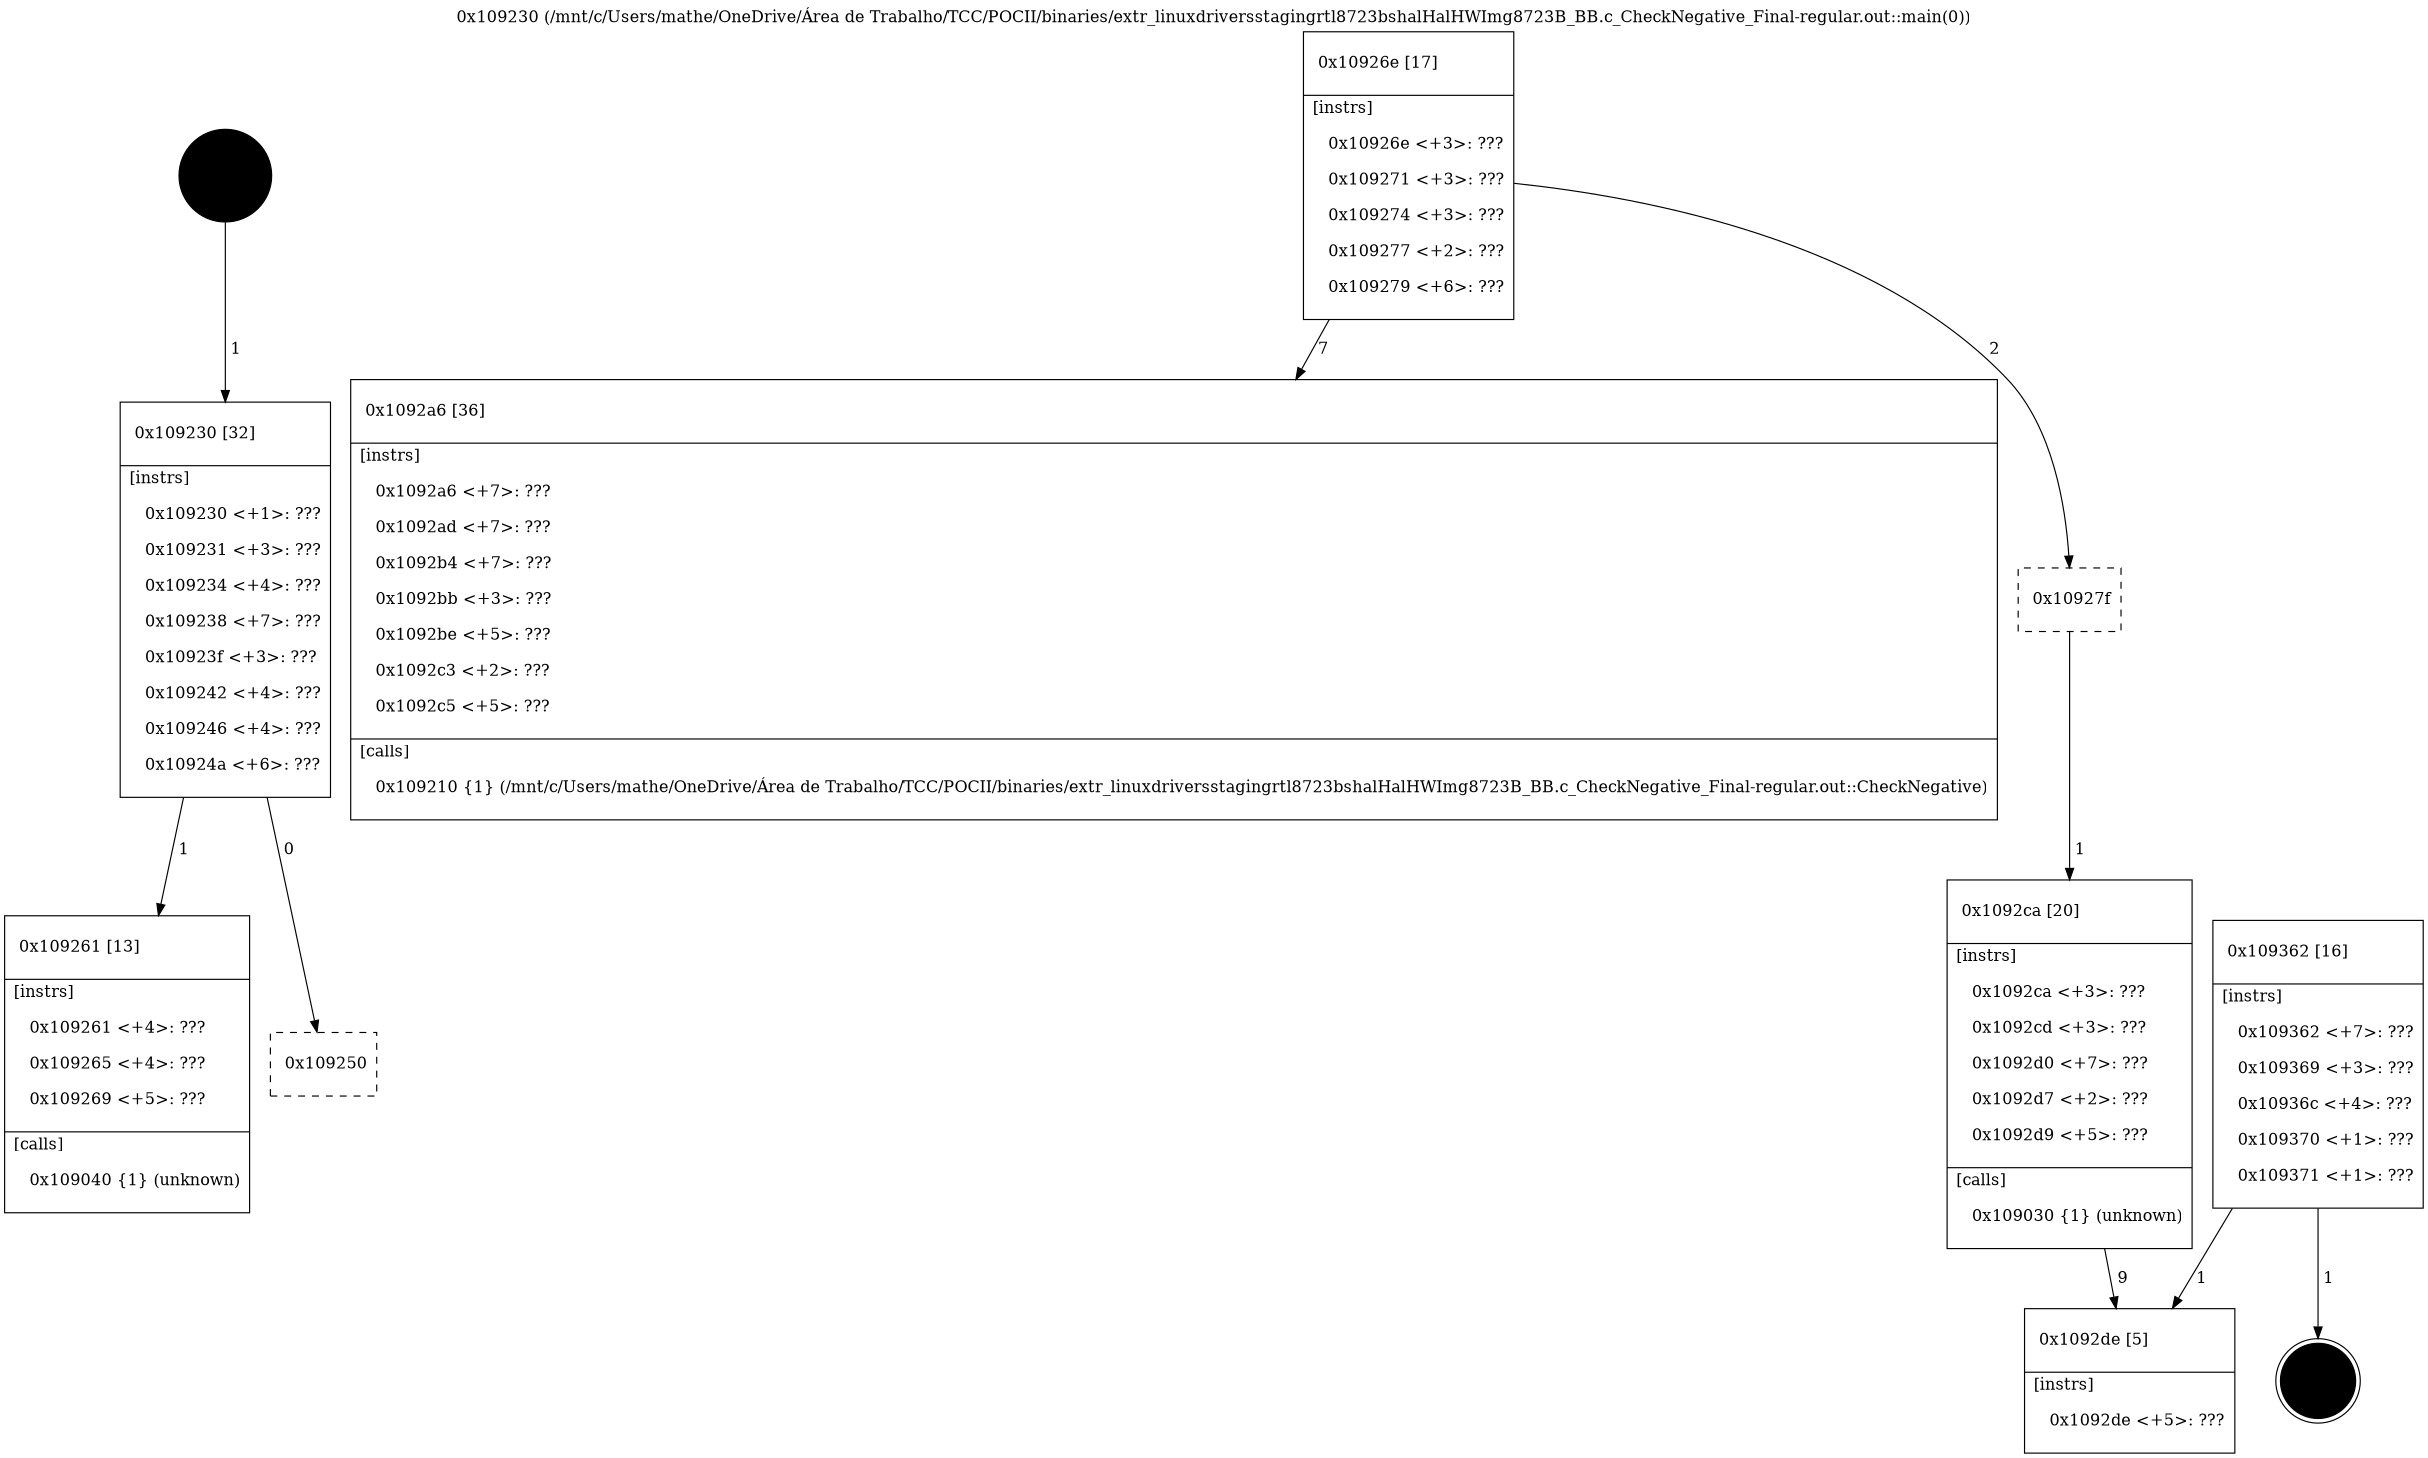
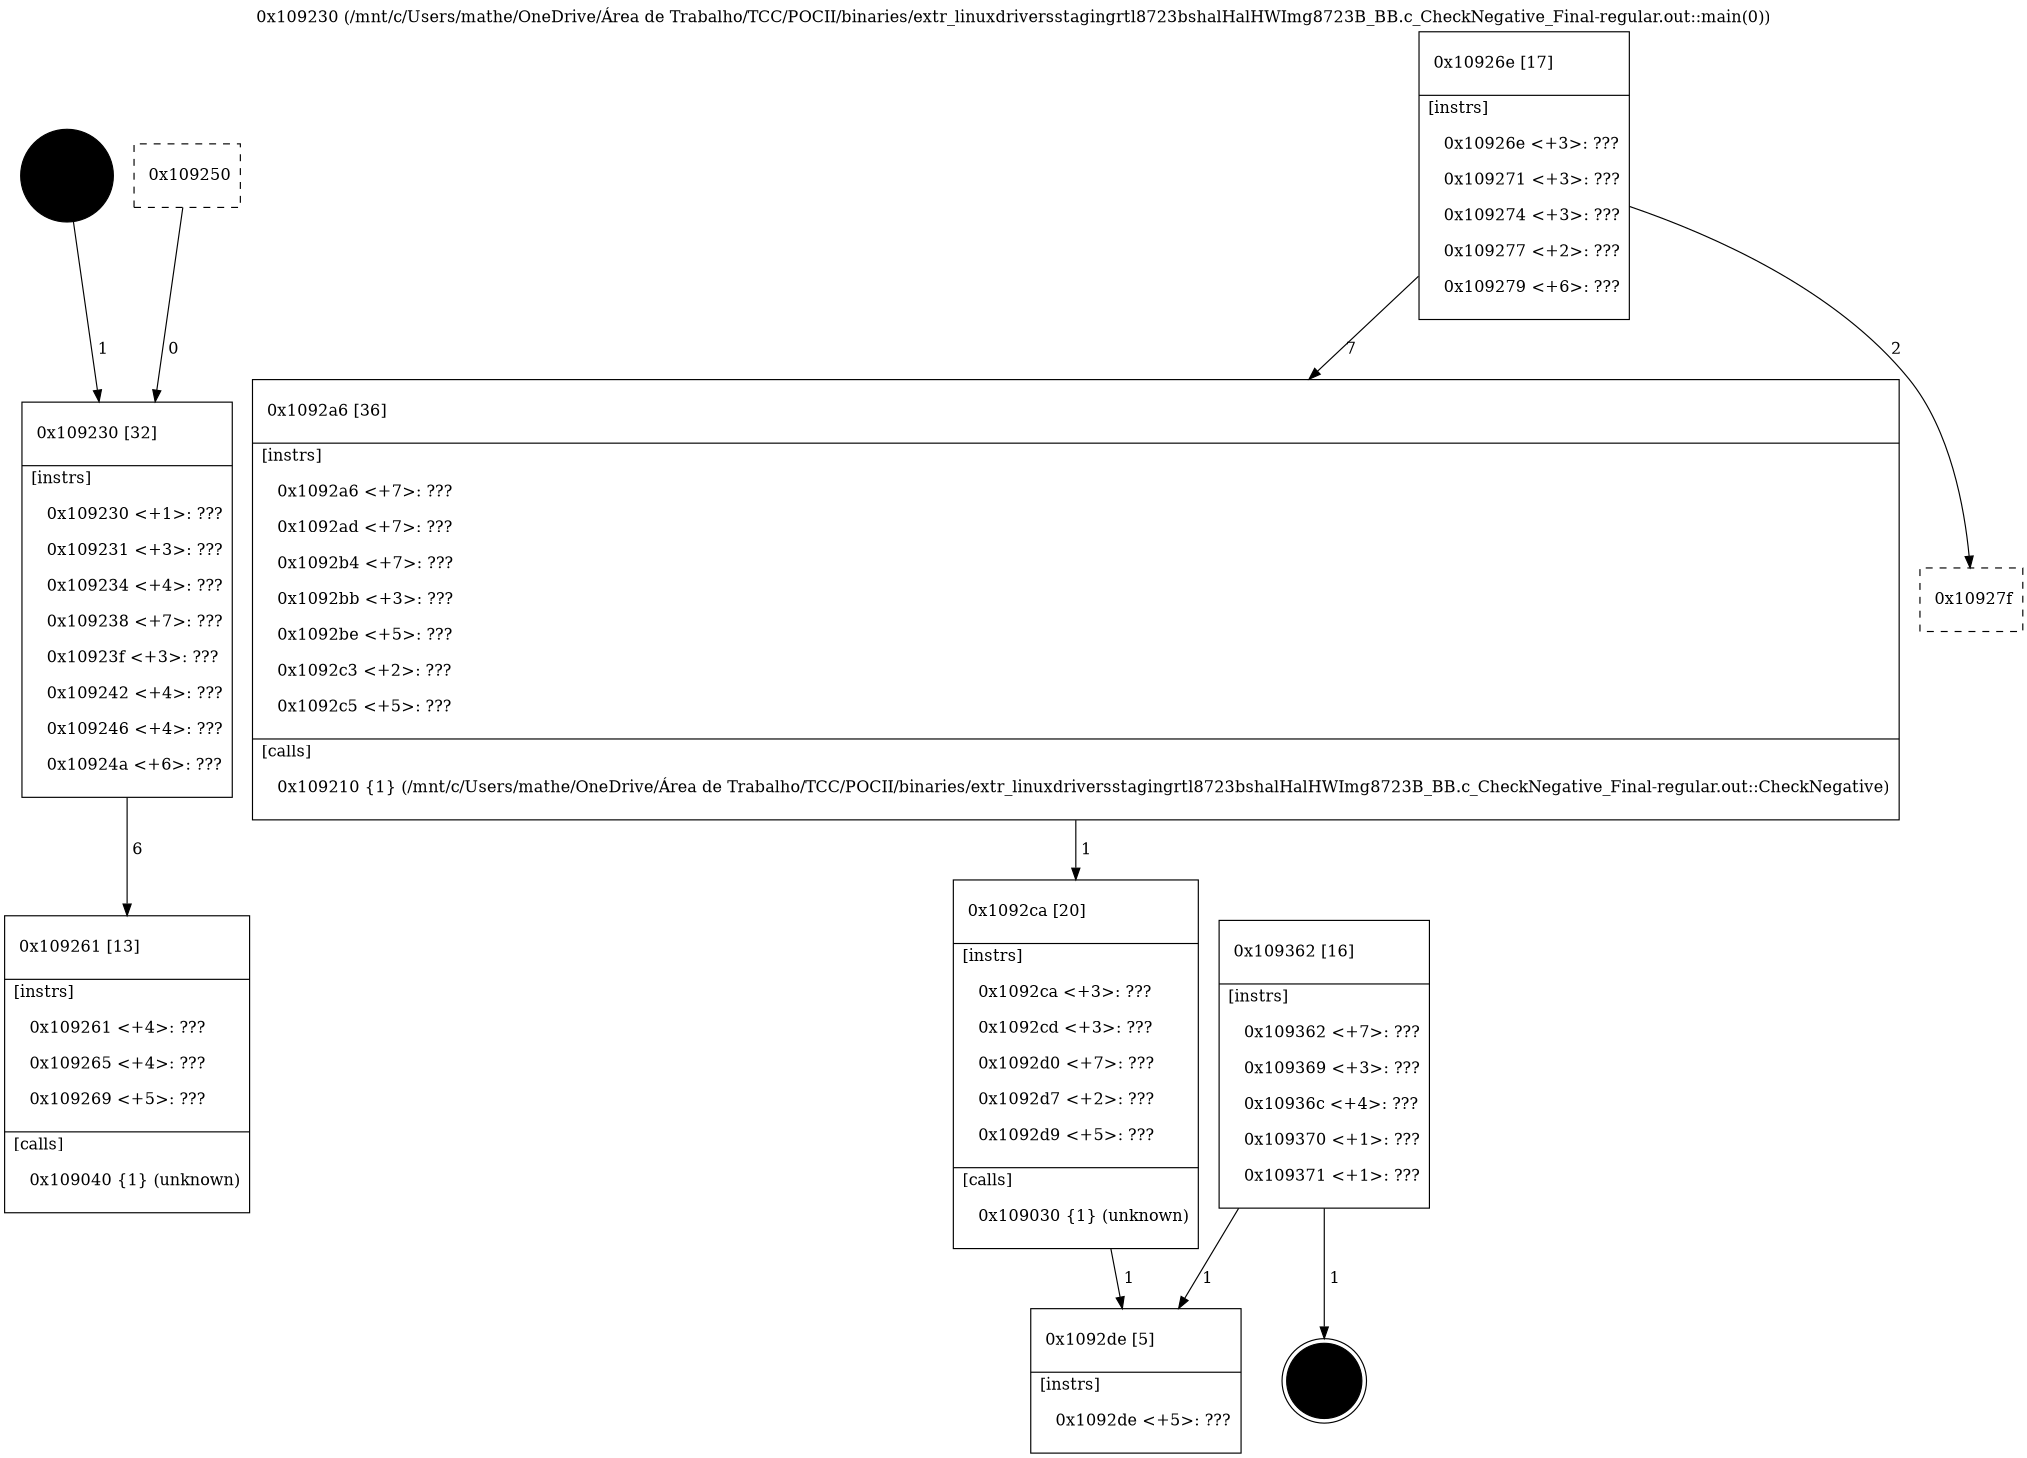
(2070, 750) -> (1076, 844)
(181, 850) -> (135, 850)
(291, 909) -> (170, 299)
(2120, 1279) -> (1127, 1279)
